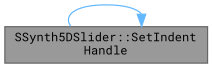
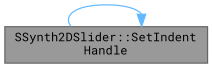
(106, 45) -> (106, 45)
